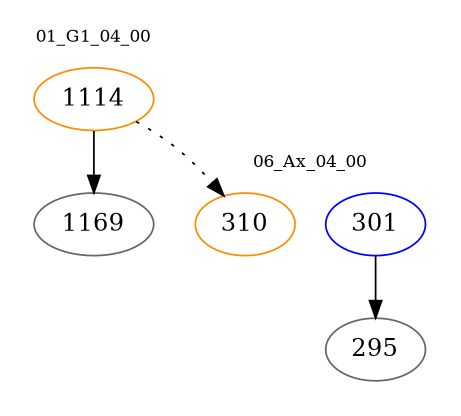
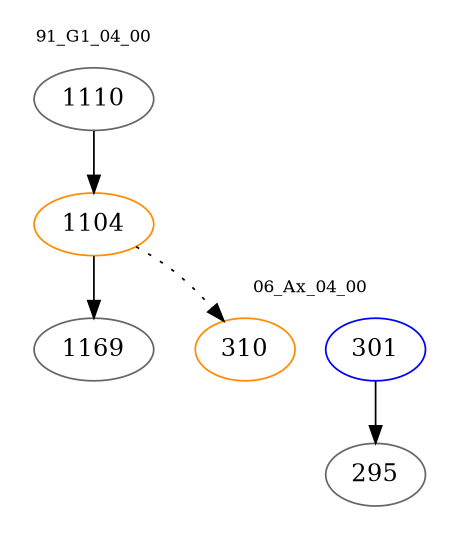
(94, 37) -> (94, 37)
none -> (94, 99)
(94, 99) -> (94, 224)
